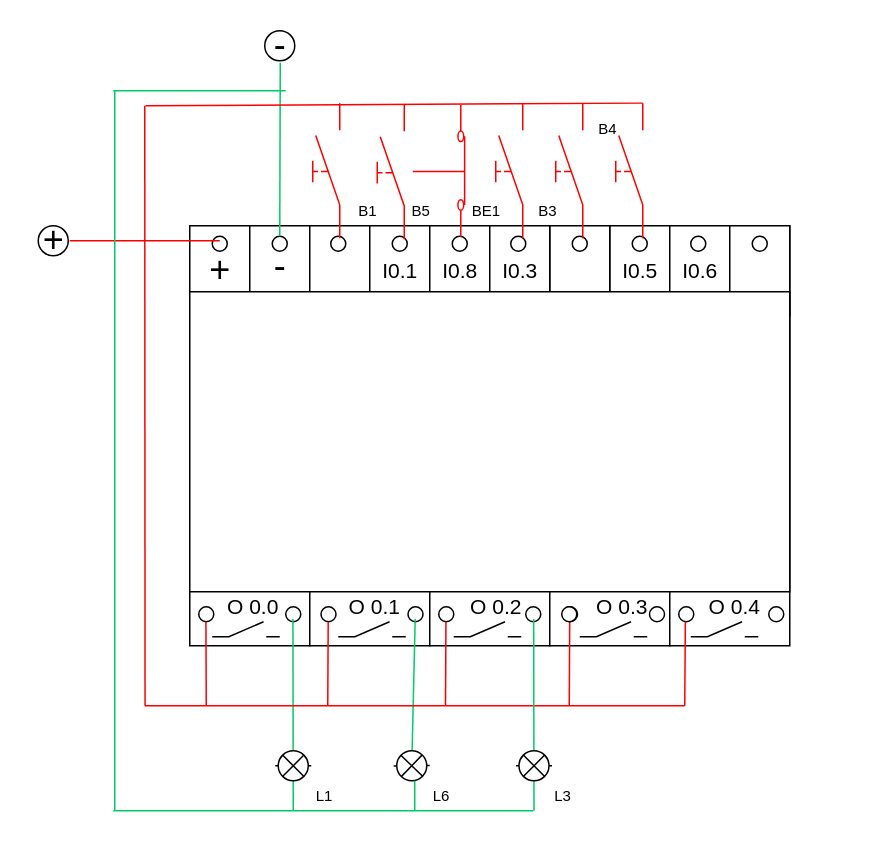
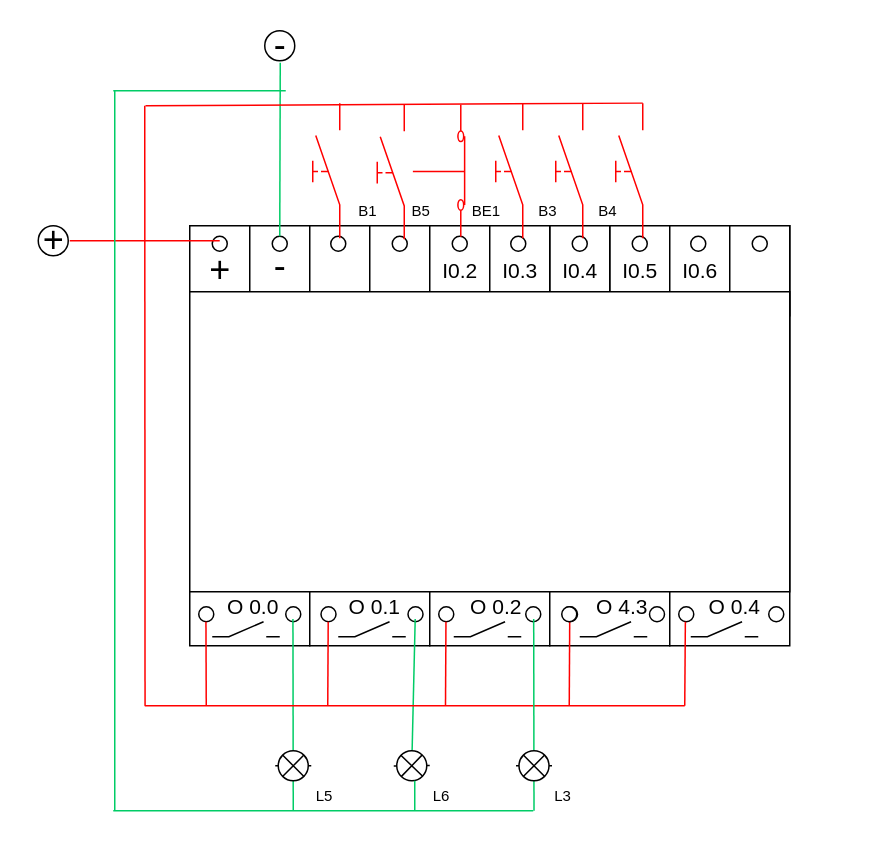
(608, 128) -> (608, 211)
(400, 271) -> none
(461, 271) -> (461, 271)
none -> (580, 271)
(623, 607) -> (623, 607)
(325, 796) -> (325, 796)
